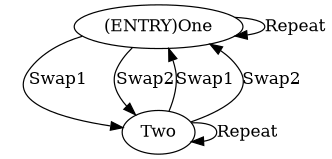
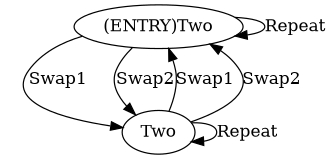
(159, 27) -> (159, 27)
